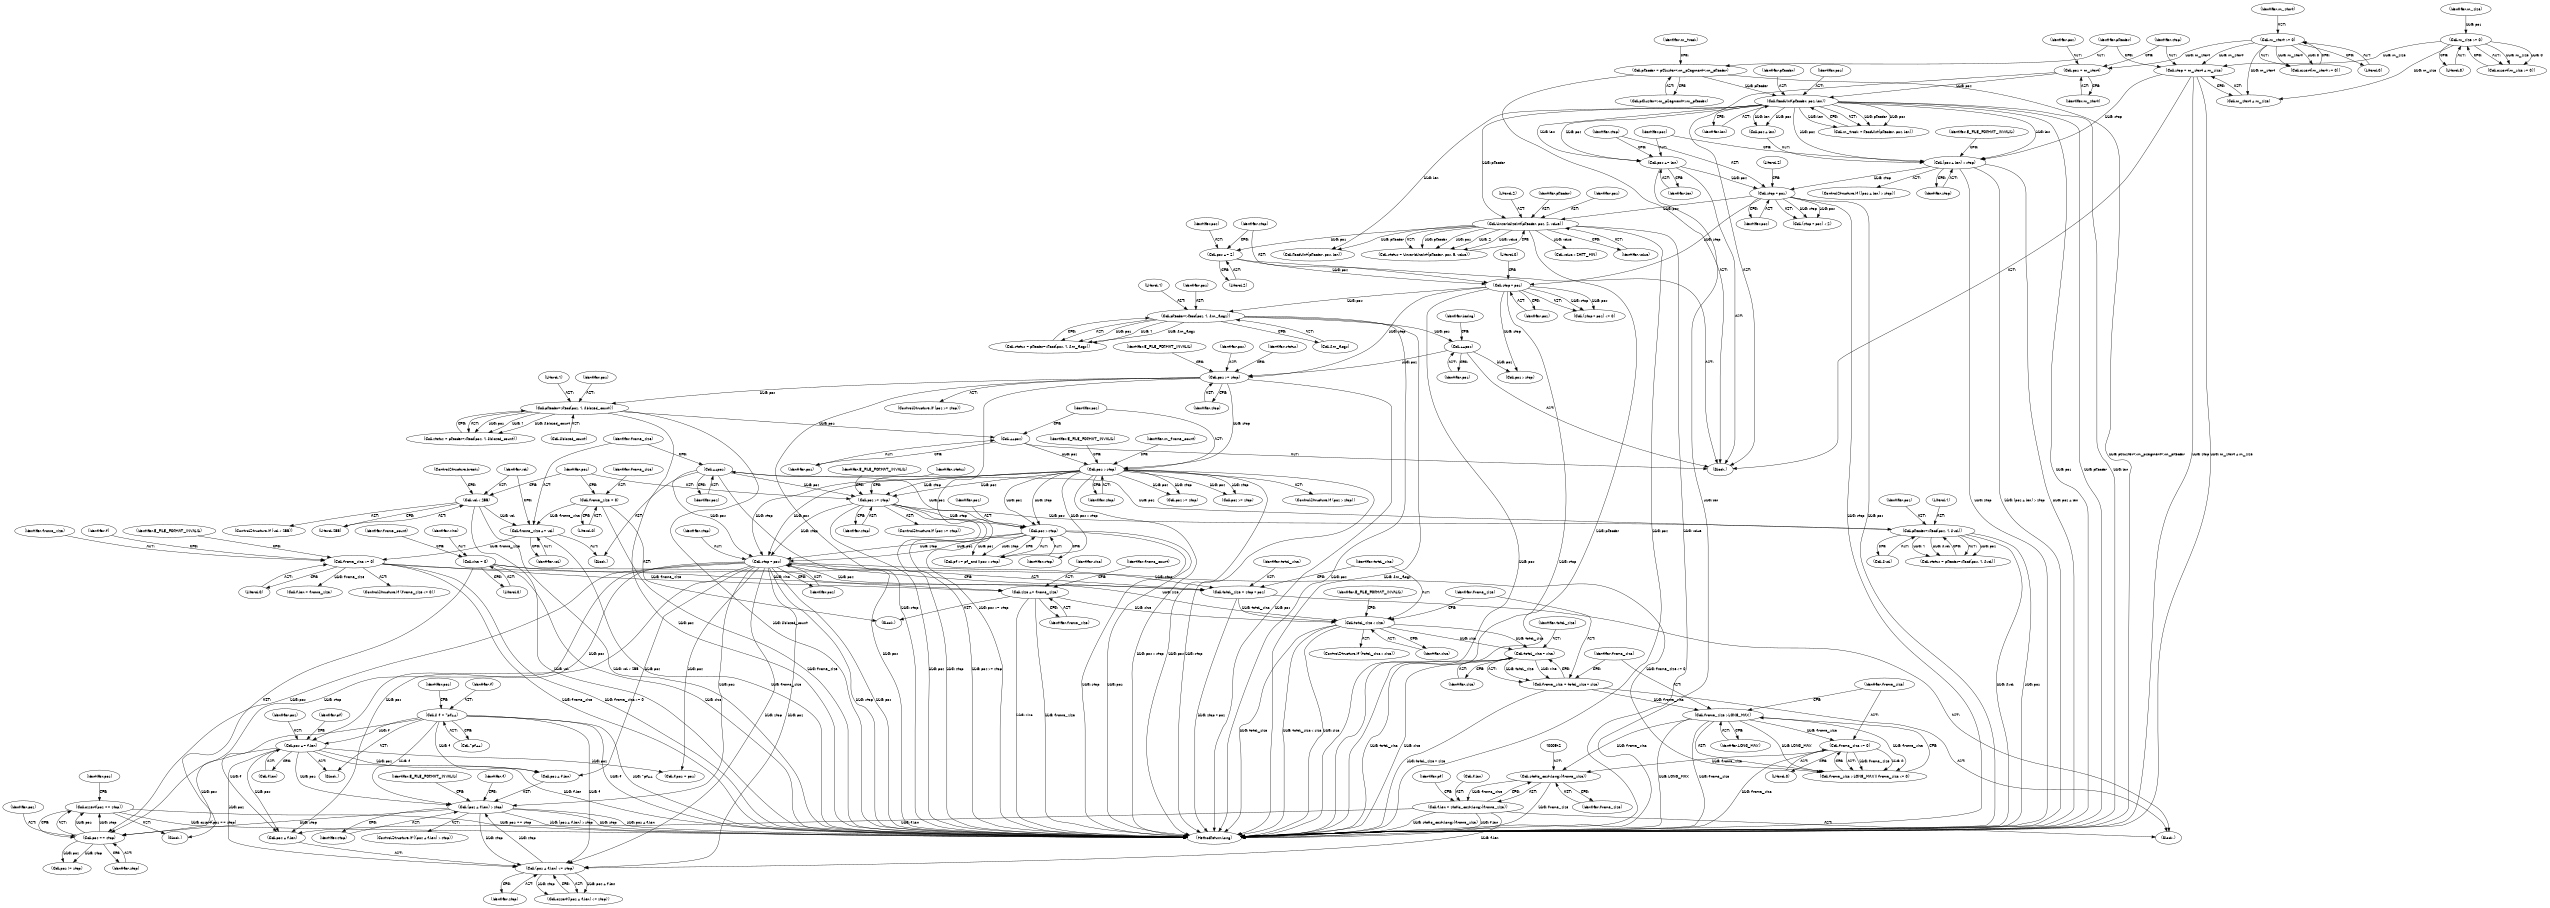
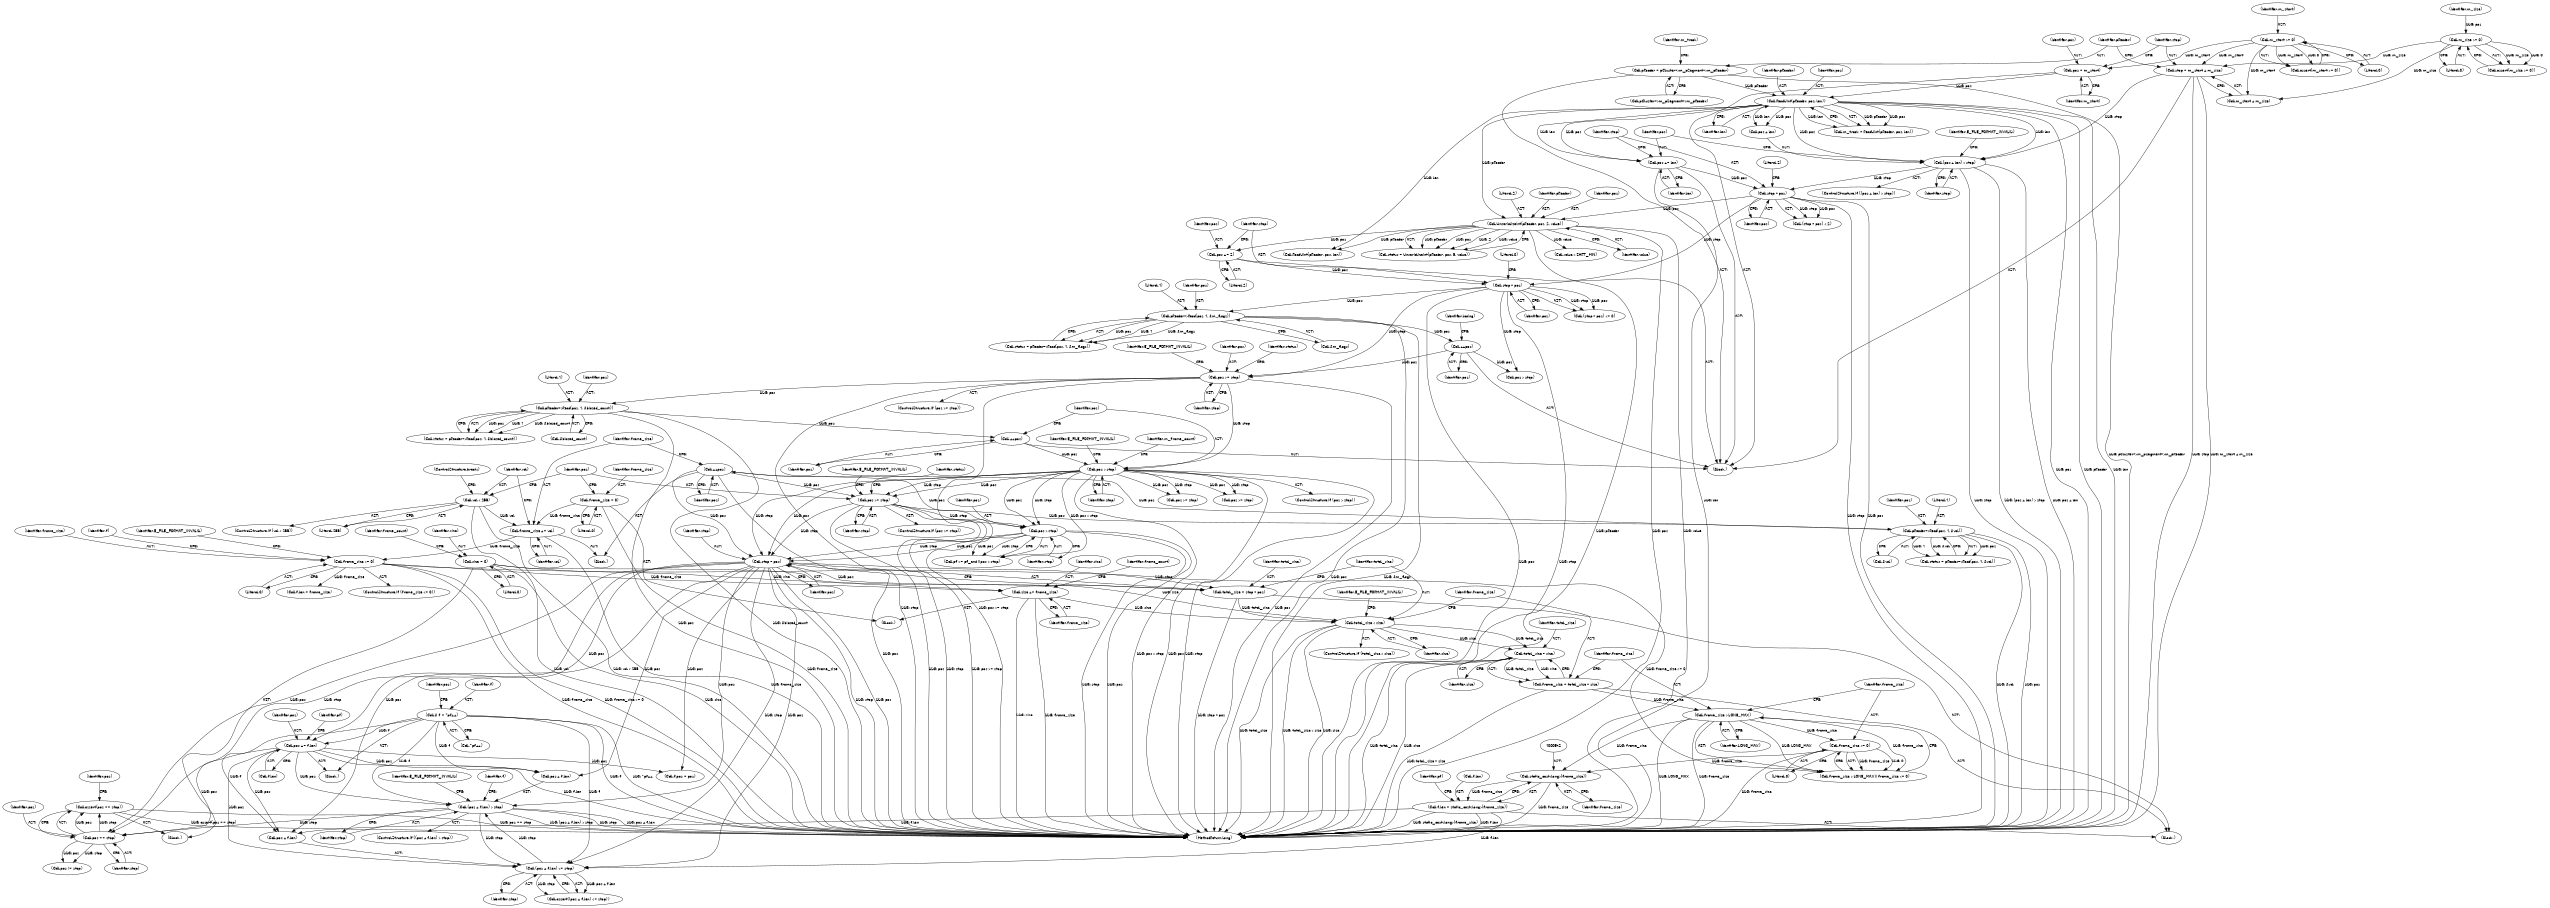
none -> (585, 423)
